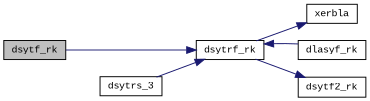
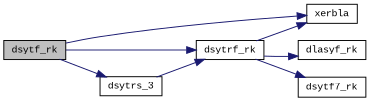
none -> (181, 26)
(286, 44) -> (276, 56)
none -> (78, 66)
(332, 87) -> (332, 87)
